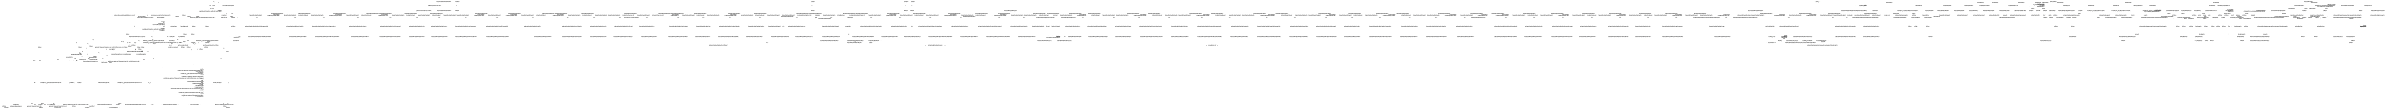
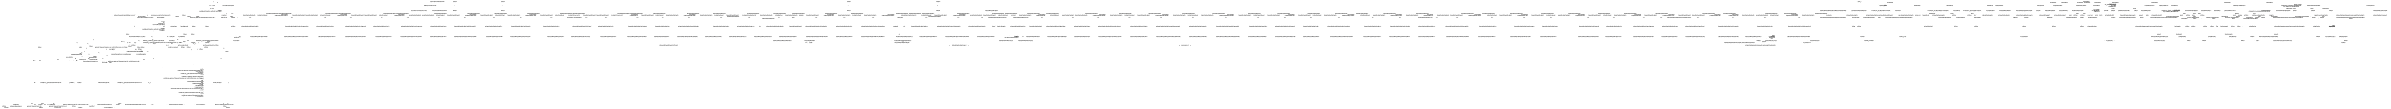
none -> (2090, 15)
